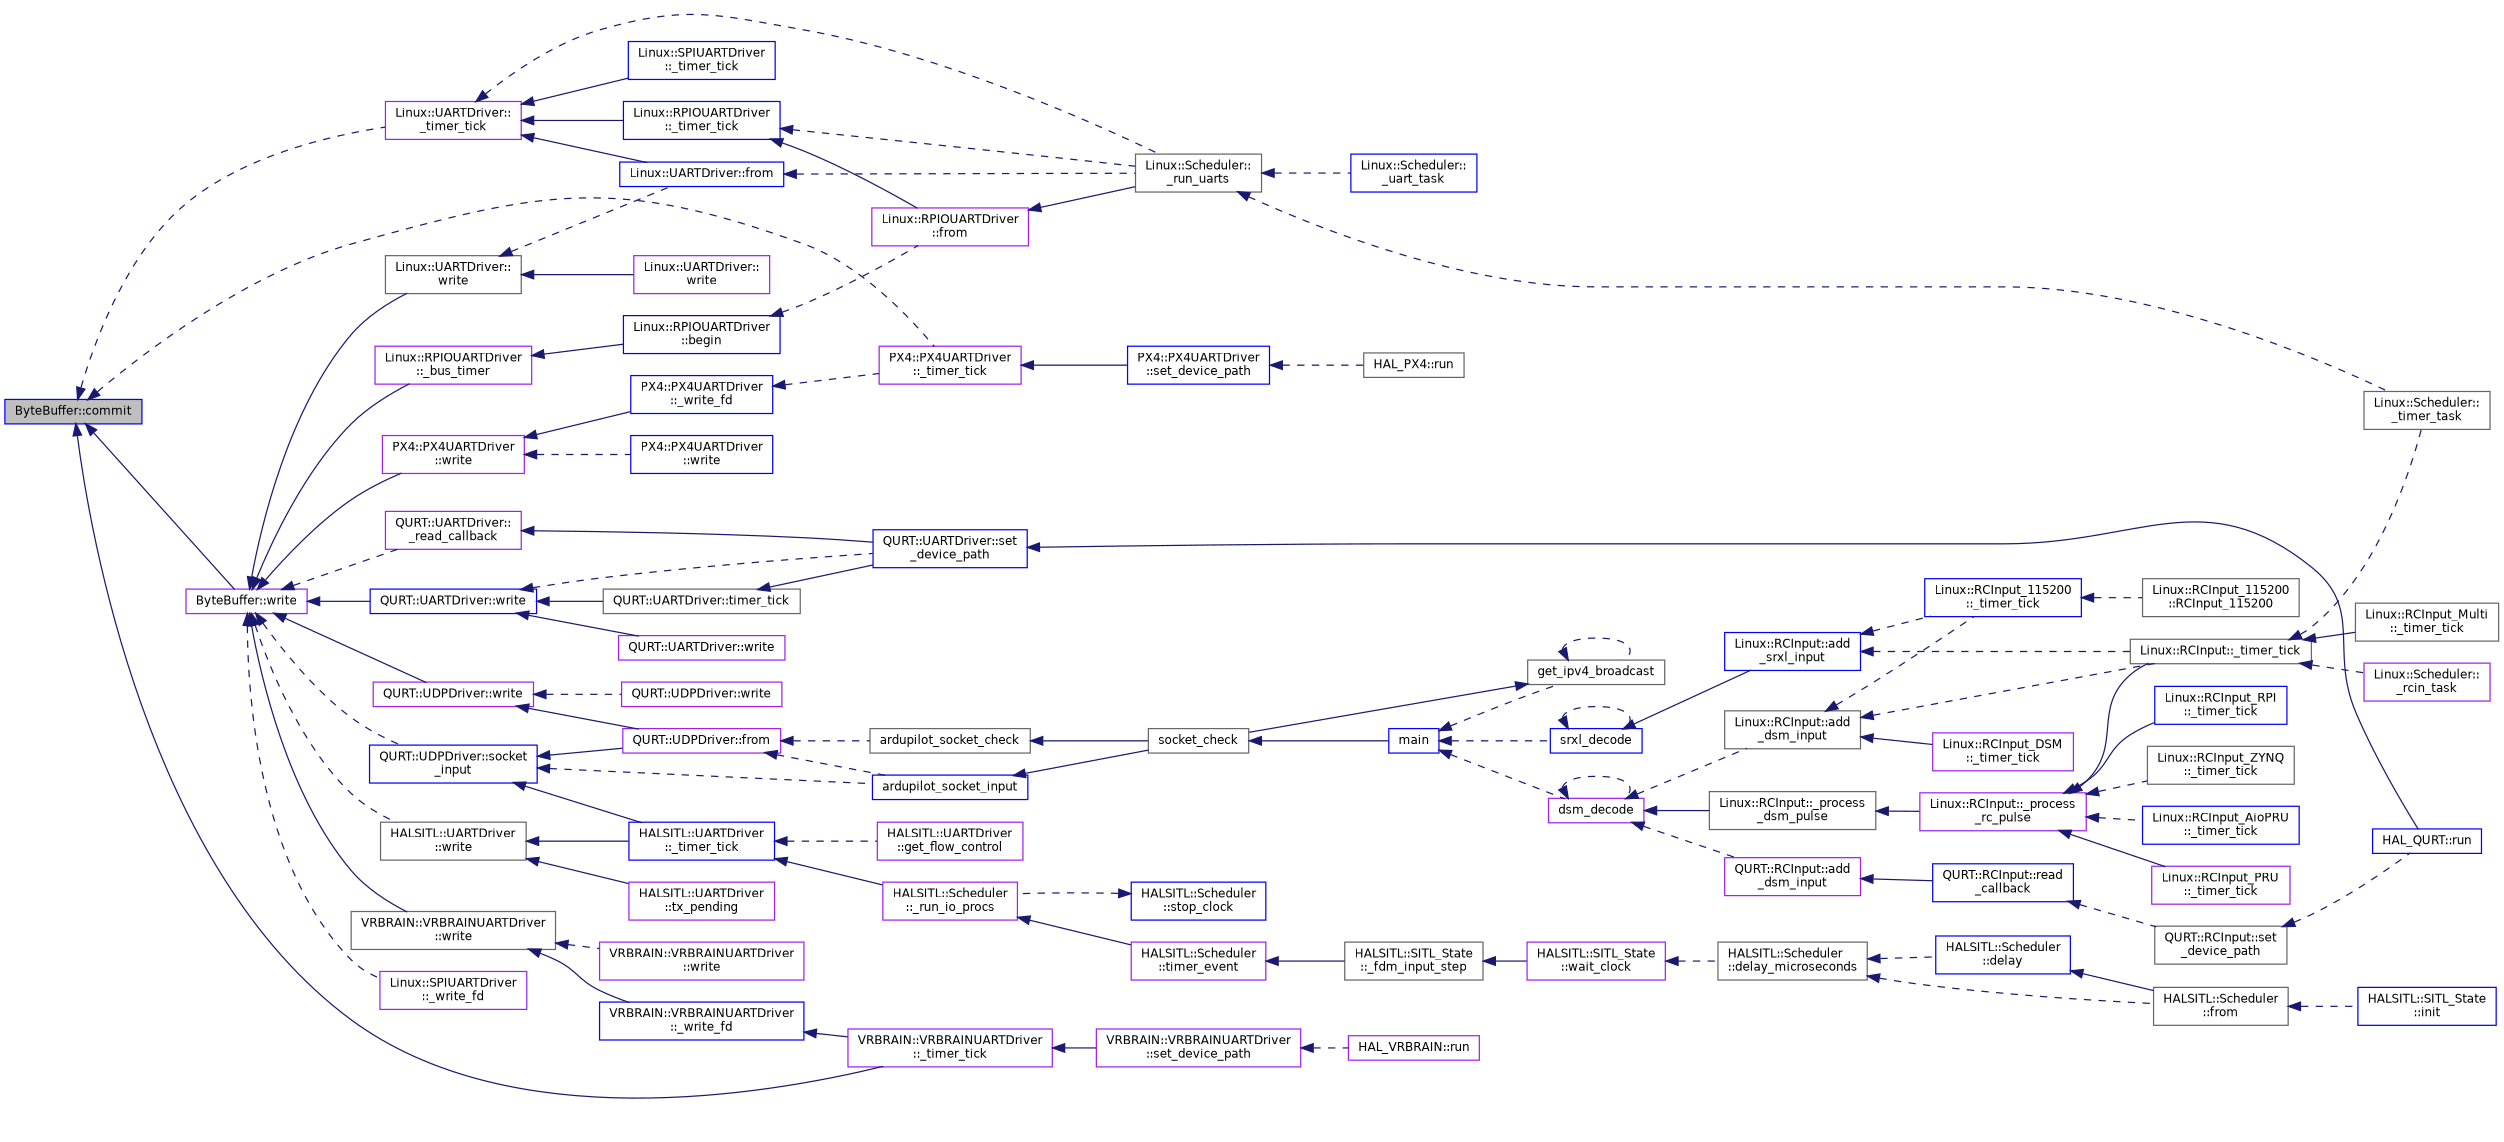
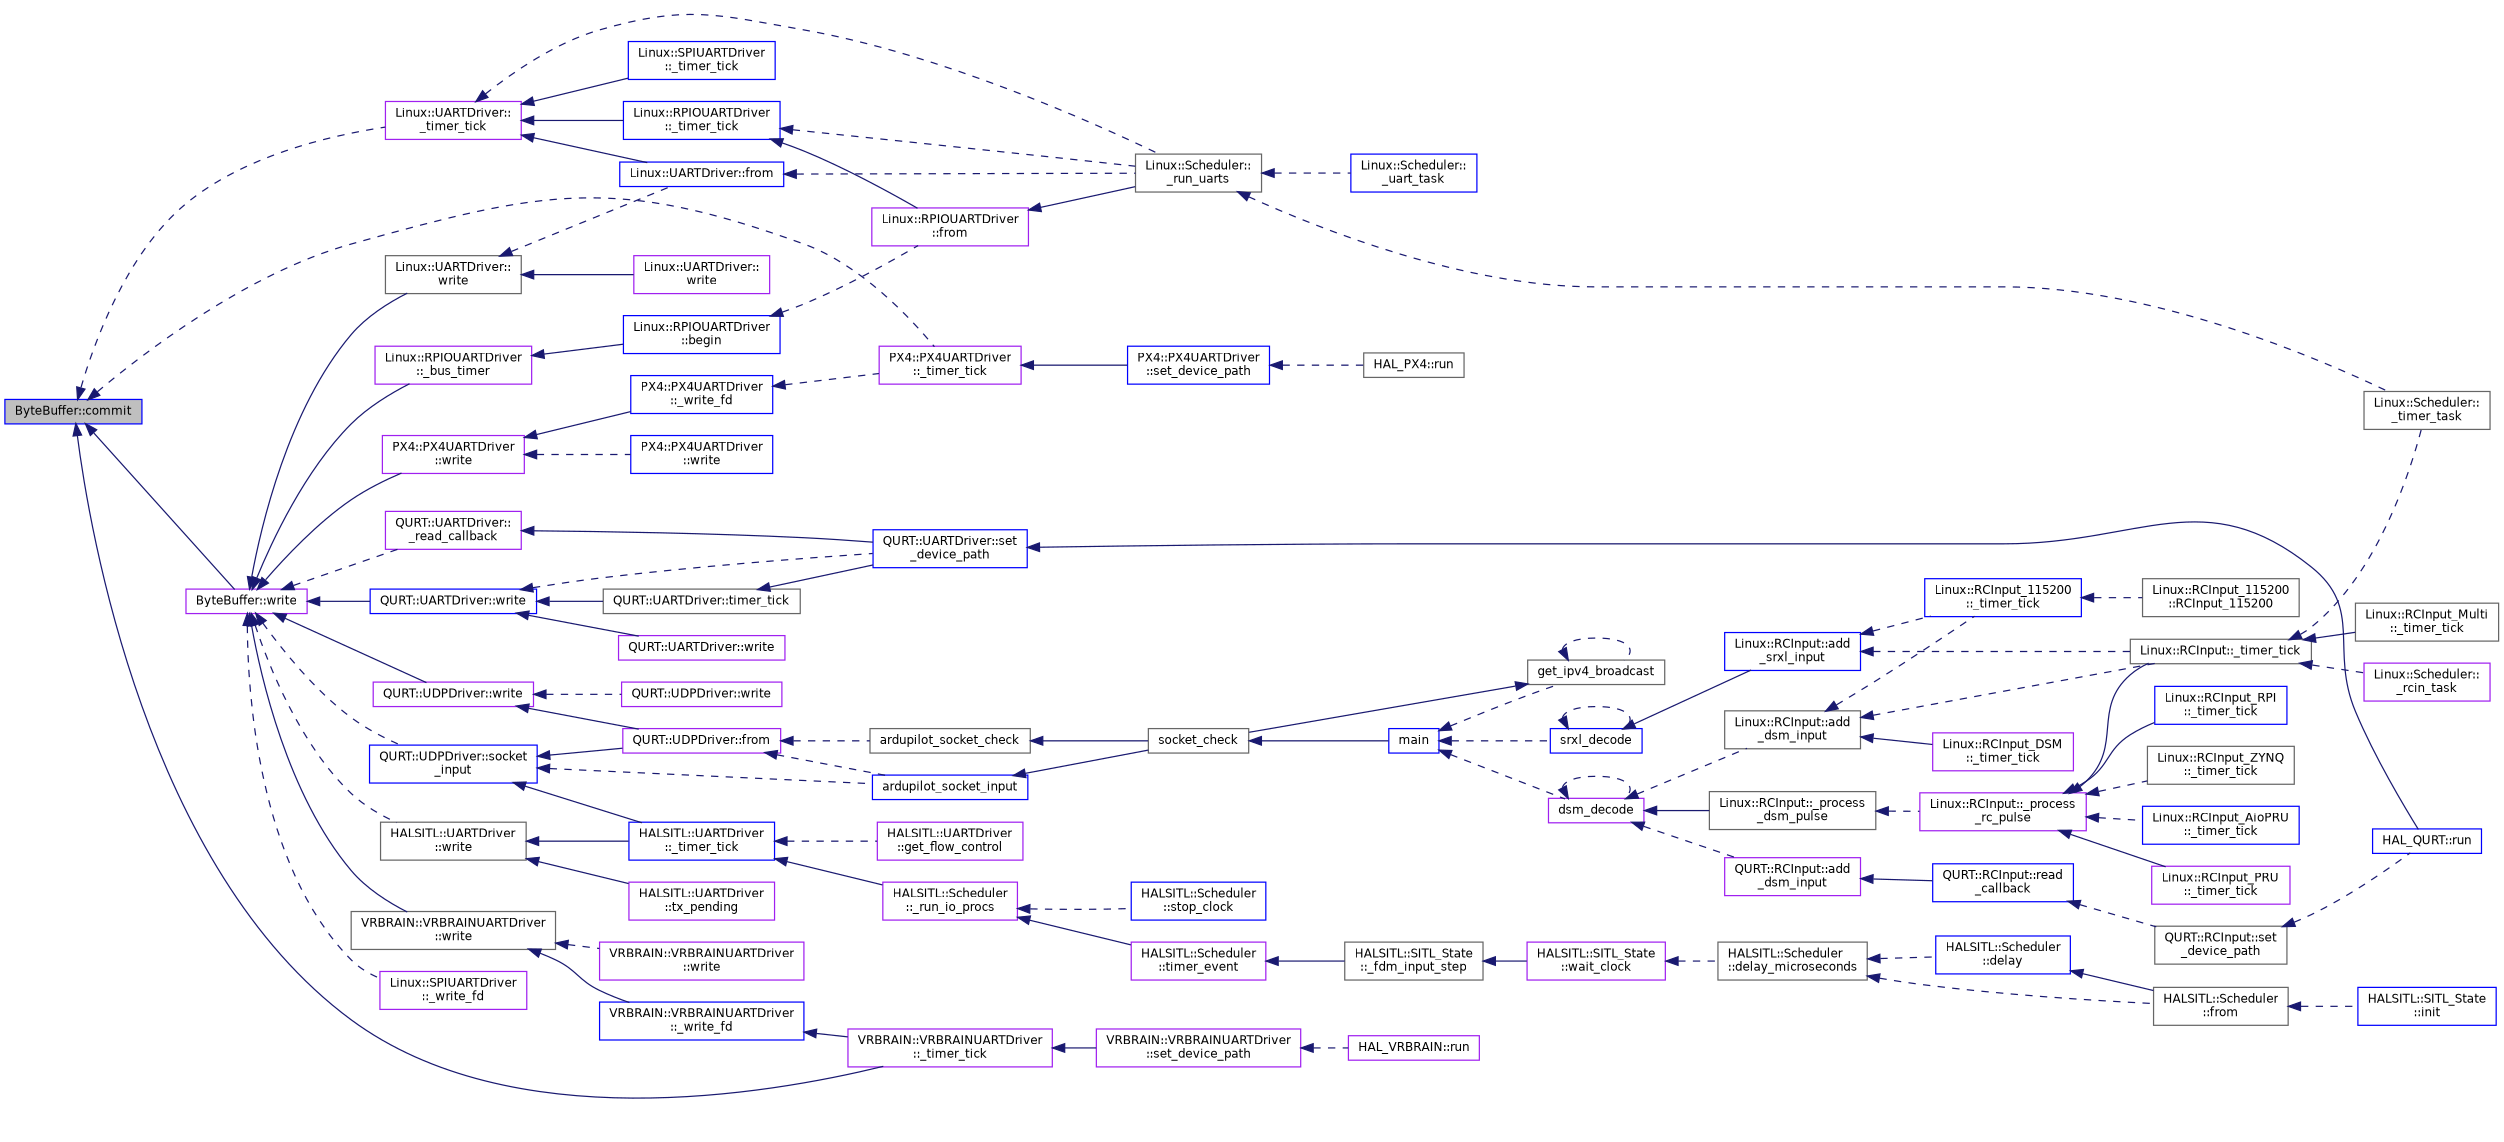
(1904, 811) -> (1904, 811)
(1068, 893) -> (1081, 909)
